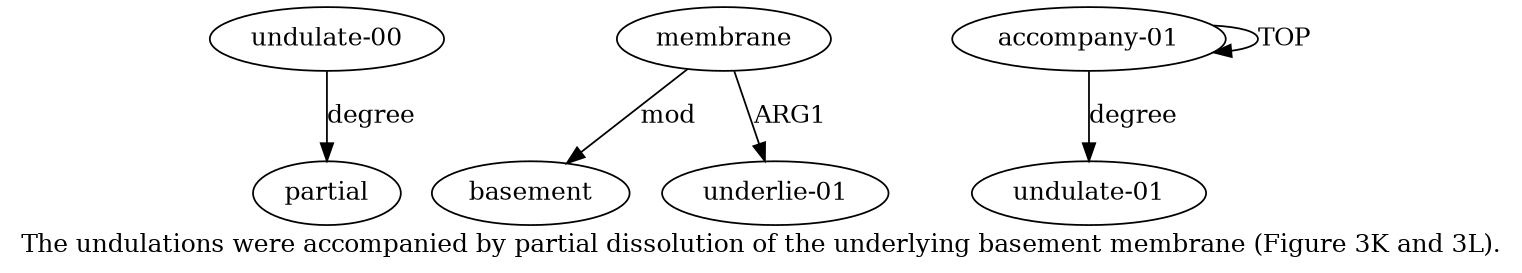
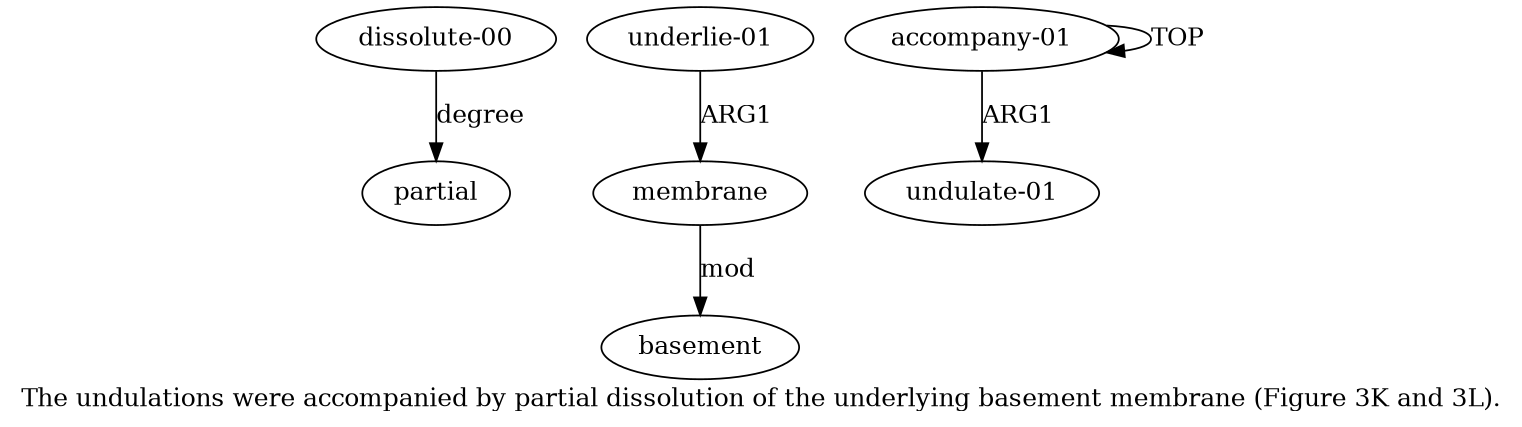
(327, 39) -> (436, 39)
(747, 108) -> (700, 107)
(1133, 116) -> (1018, 116)
